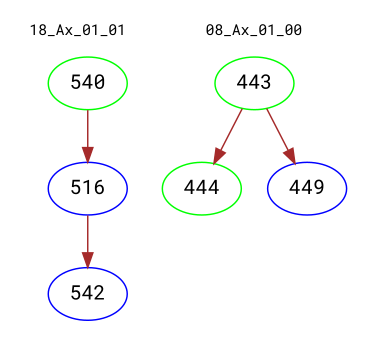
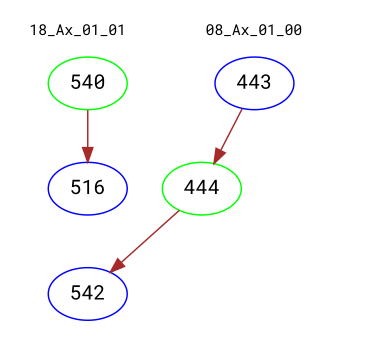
(254, 83) -> (254, 83)
(307, 189) -> none
(88, 234) -> (150, 236)
